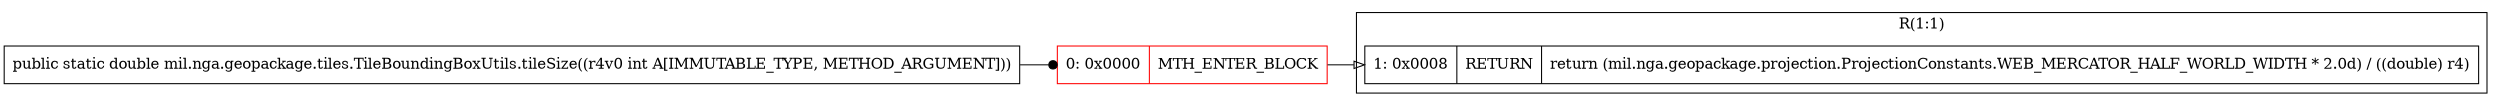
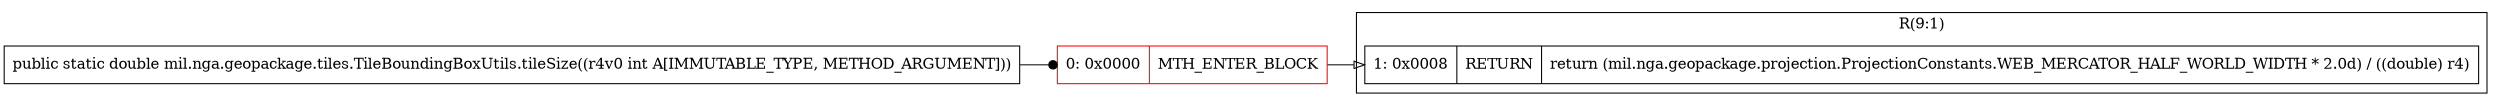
(1922, 25) -> (1922, 25)
